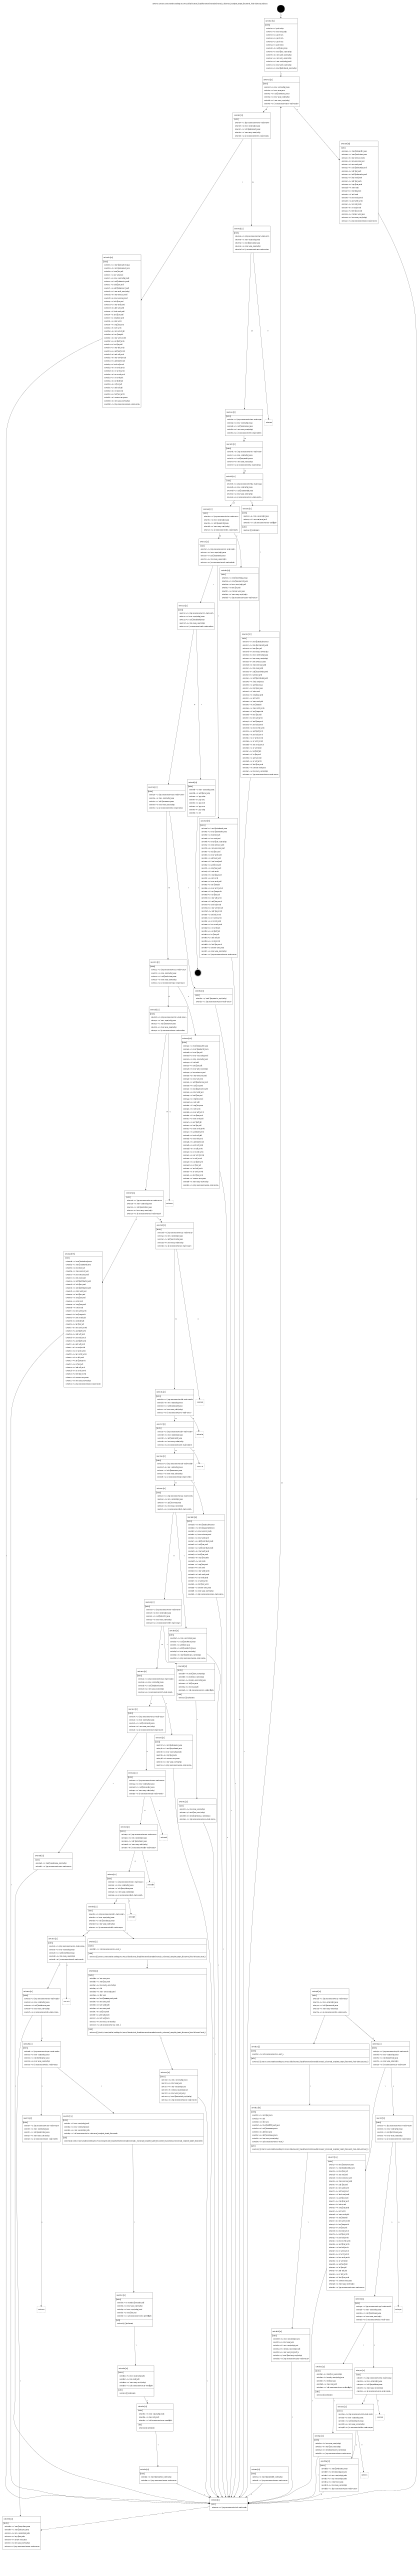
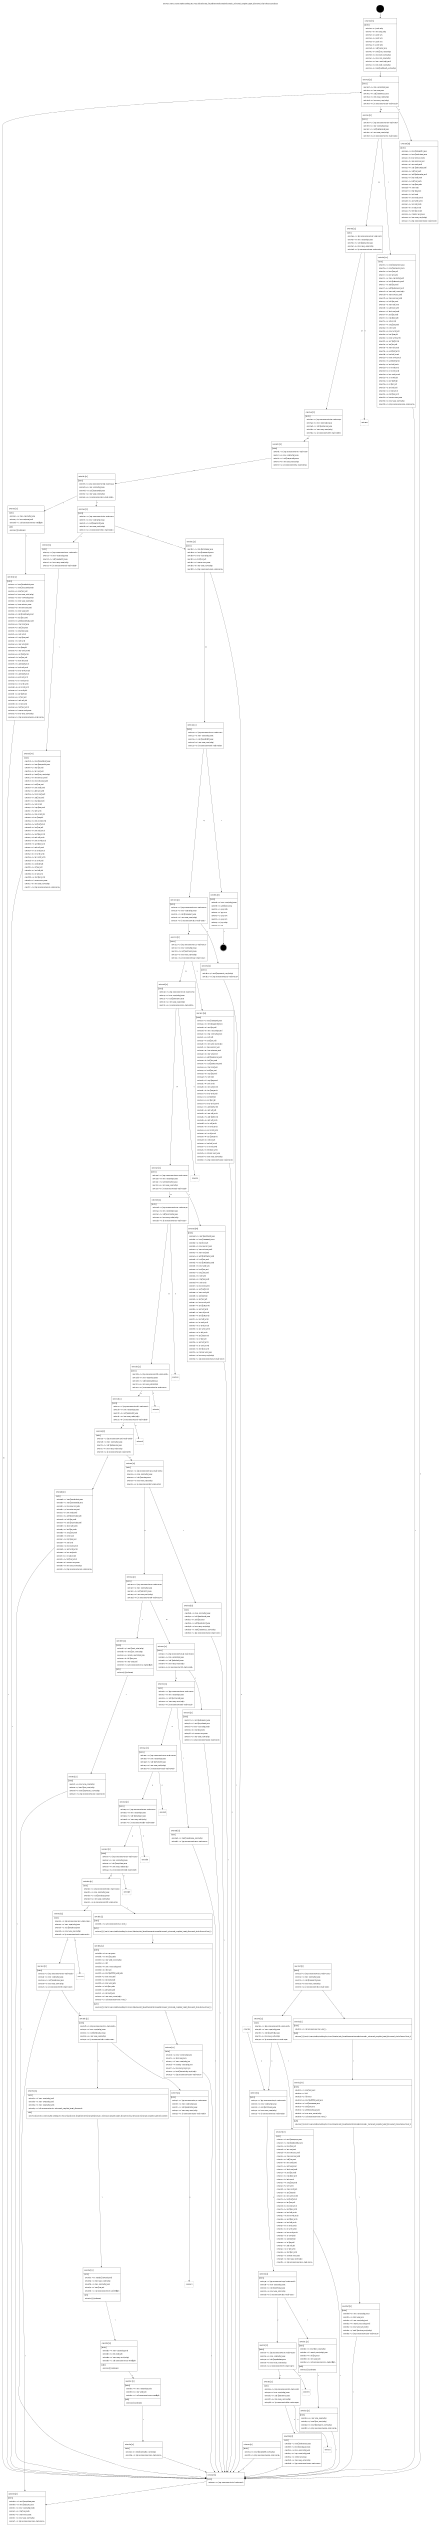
(207, 584) -> (205, 647)
(397, 2224) -> (256, 2061)
